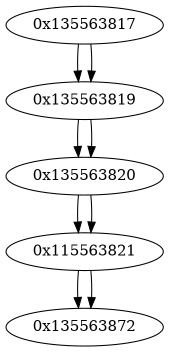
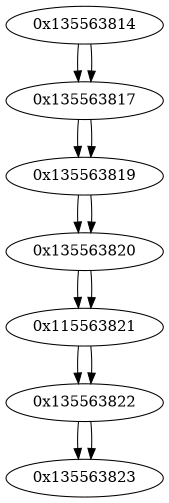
none -> (85, 25)
(85, 327) -> (85, 403)
none -> (85, 478)
